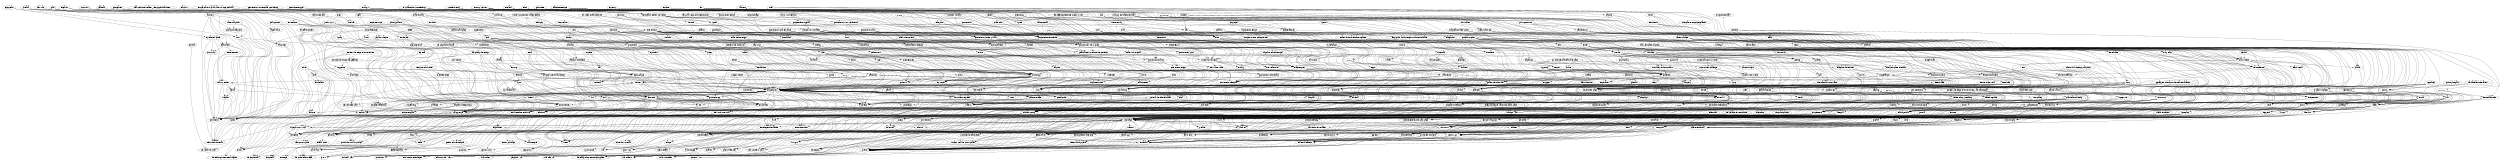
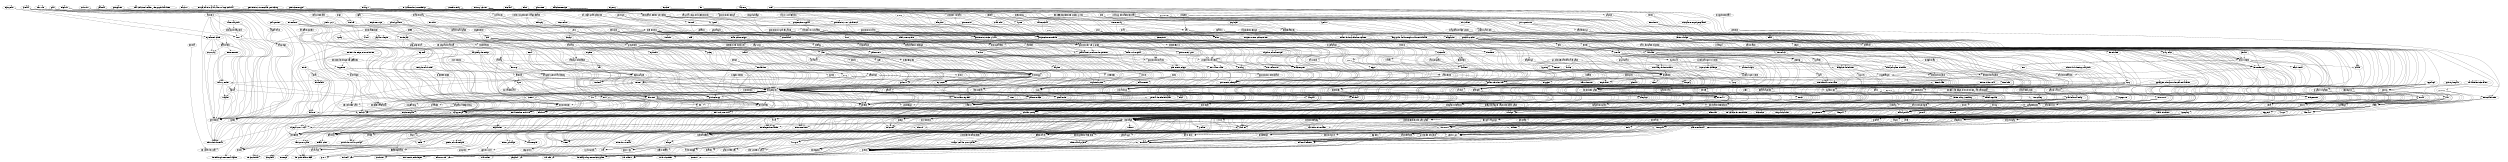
(414, 8) -> (414, 8)
(1876, 90) -> (1876, 90)
